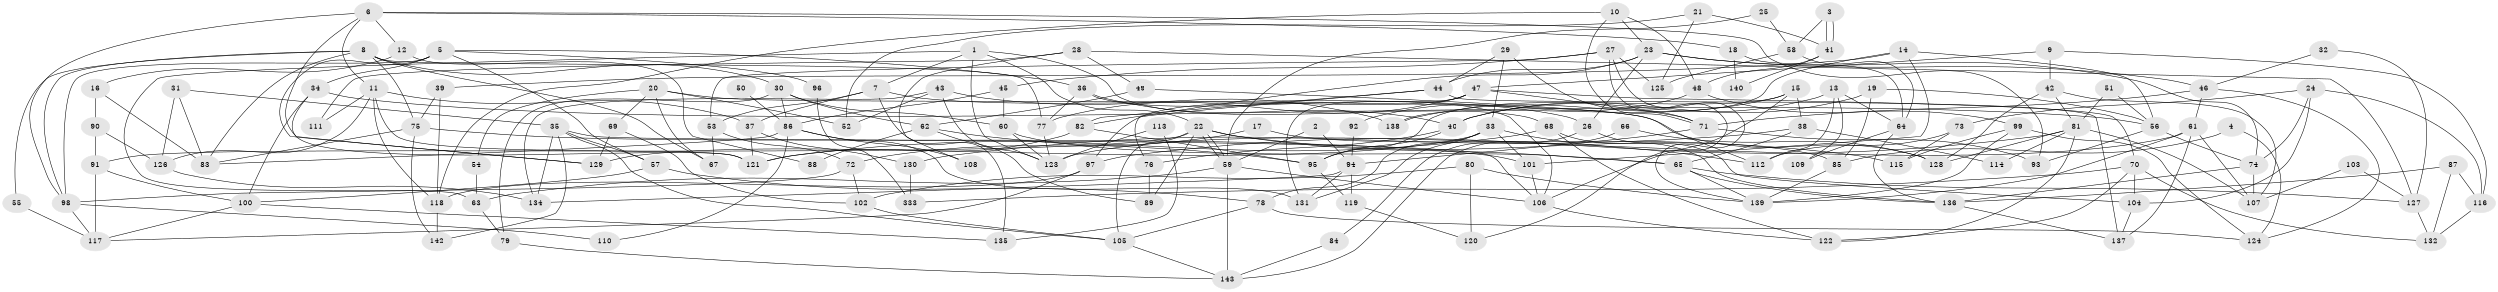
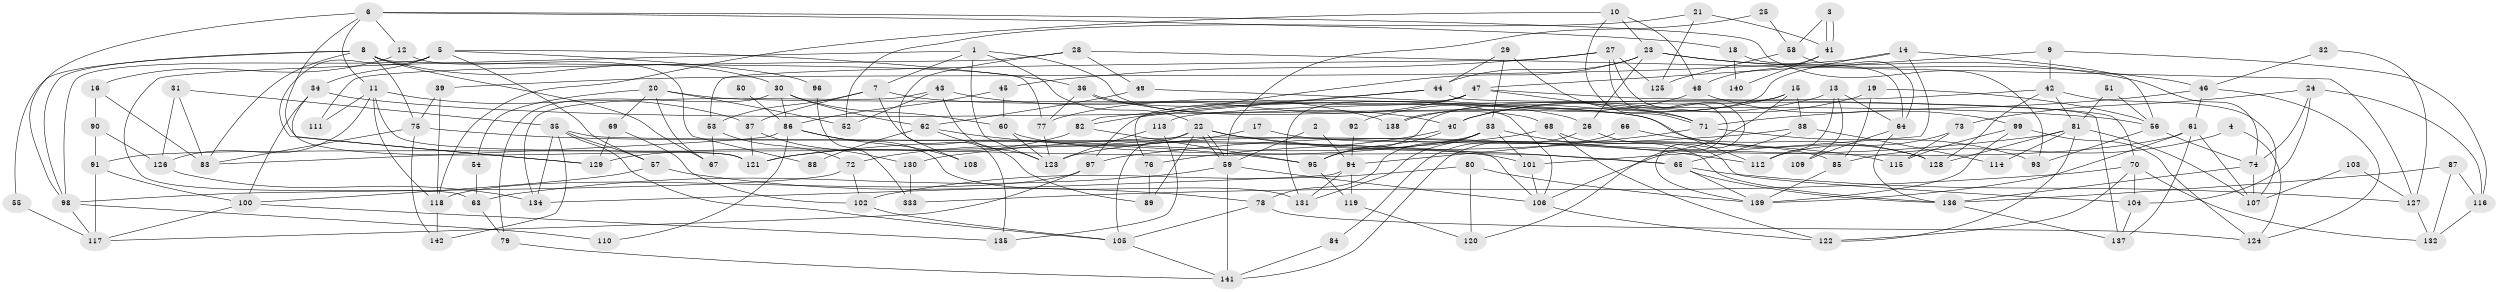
none -> (1603, 102)
(1228, 280) -> (1228, 280)
